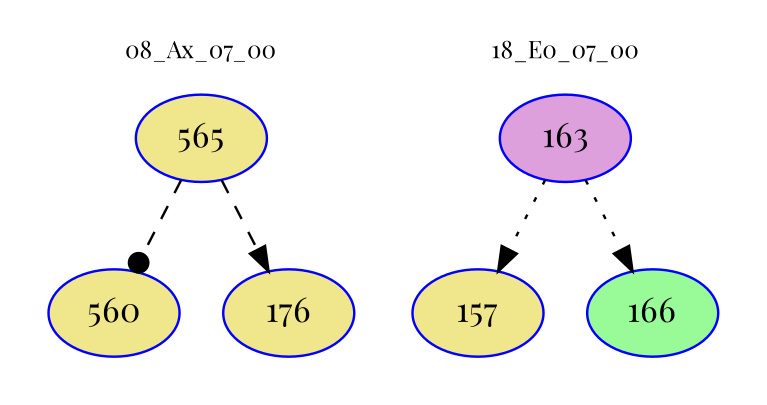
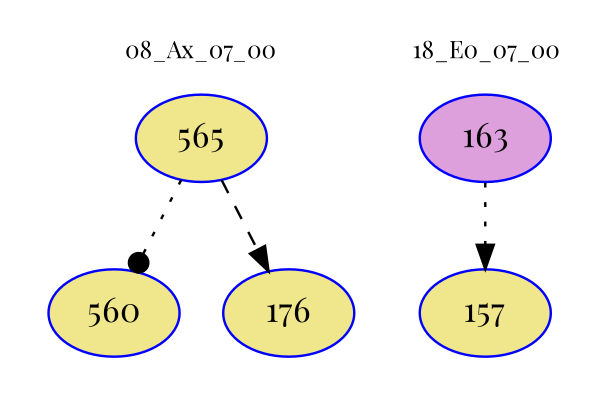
(162, 217) -> (162, 217)
(653, 313) -> none
